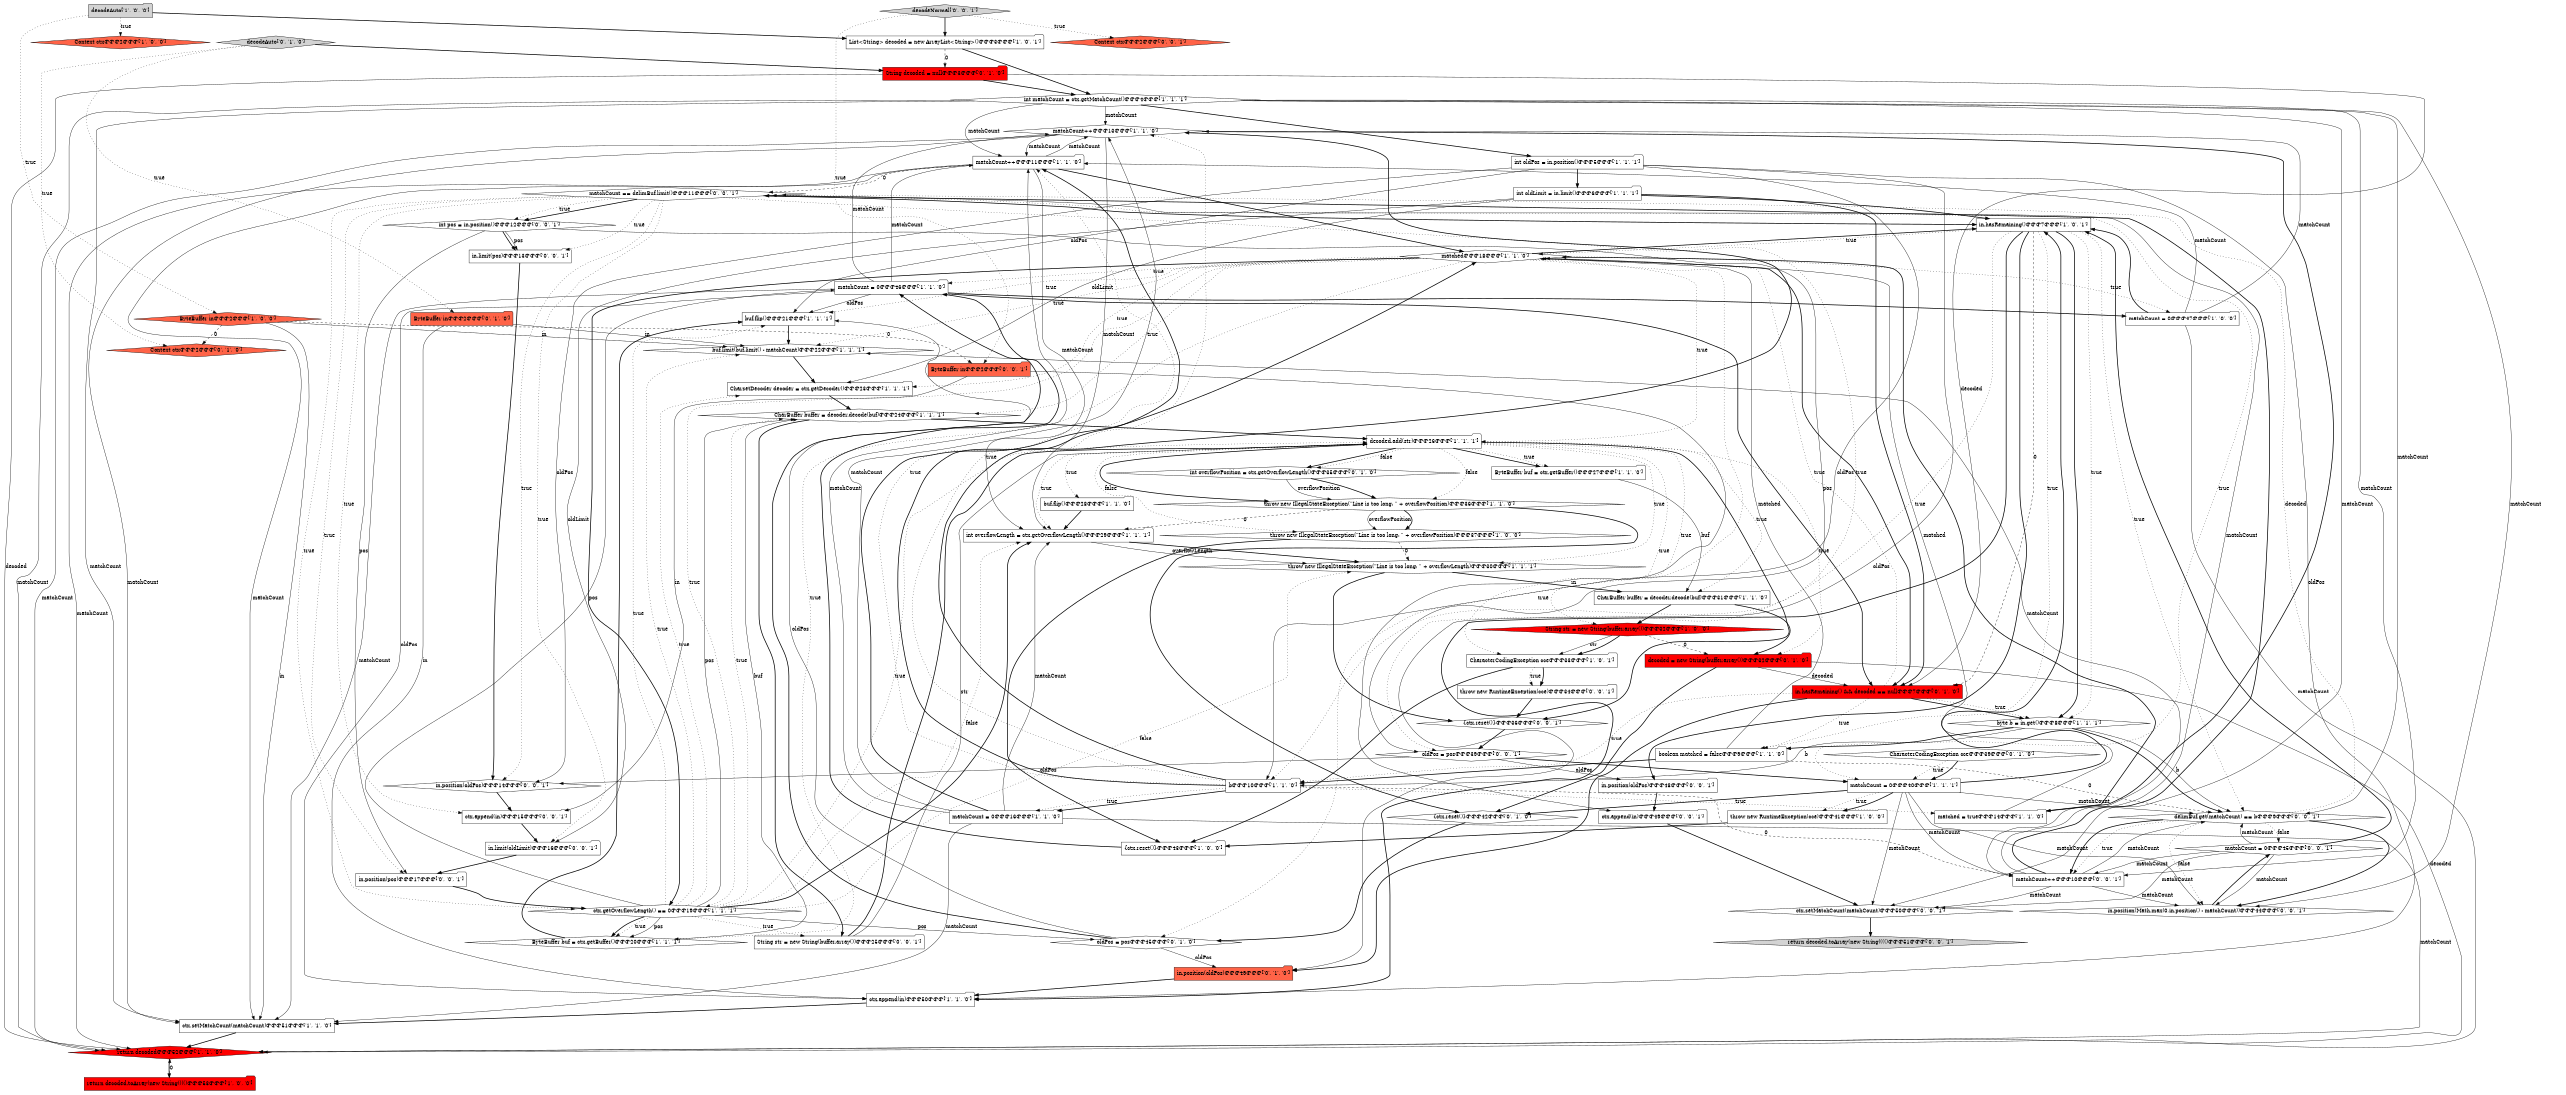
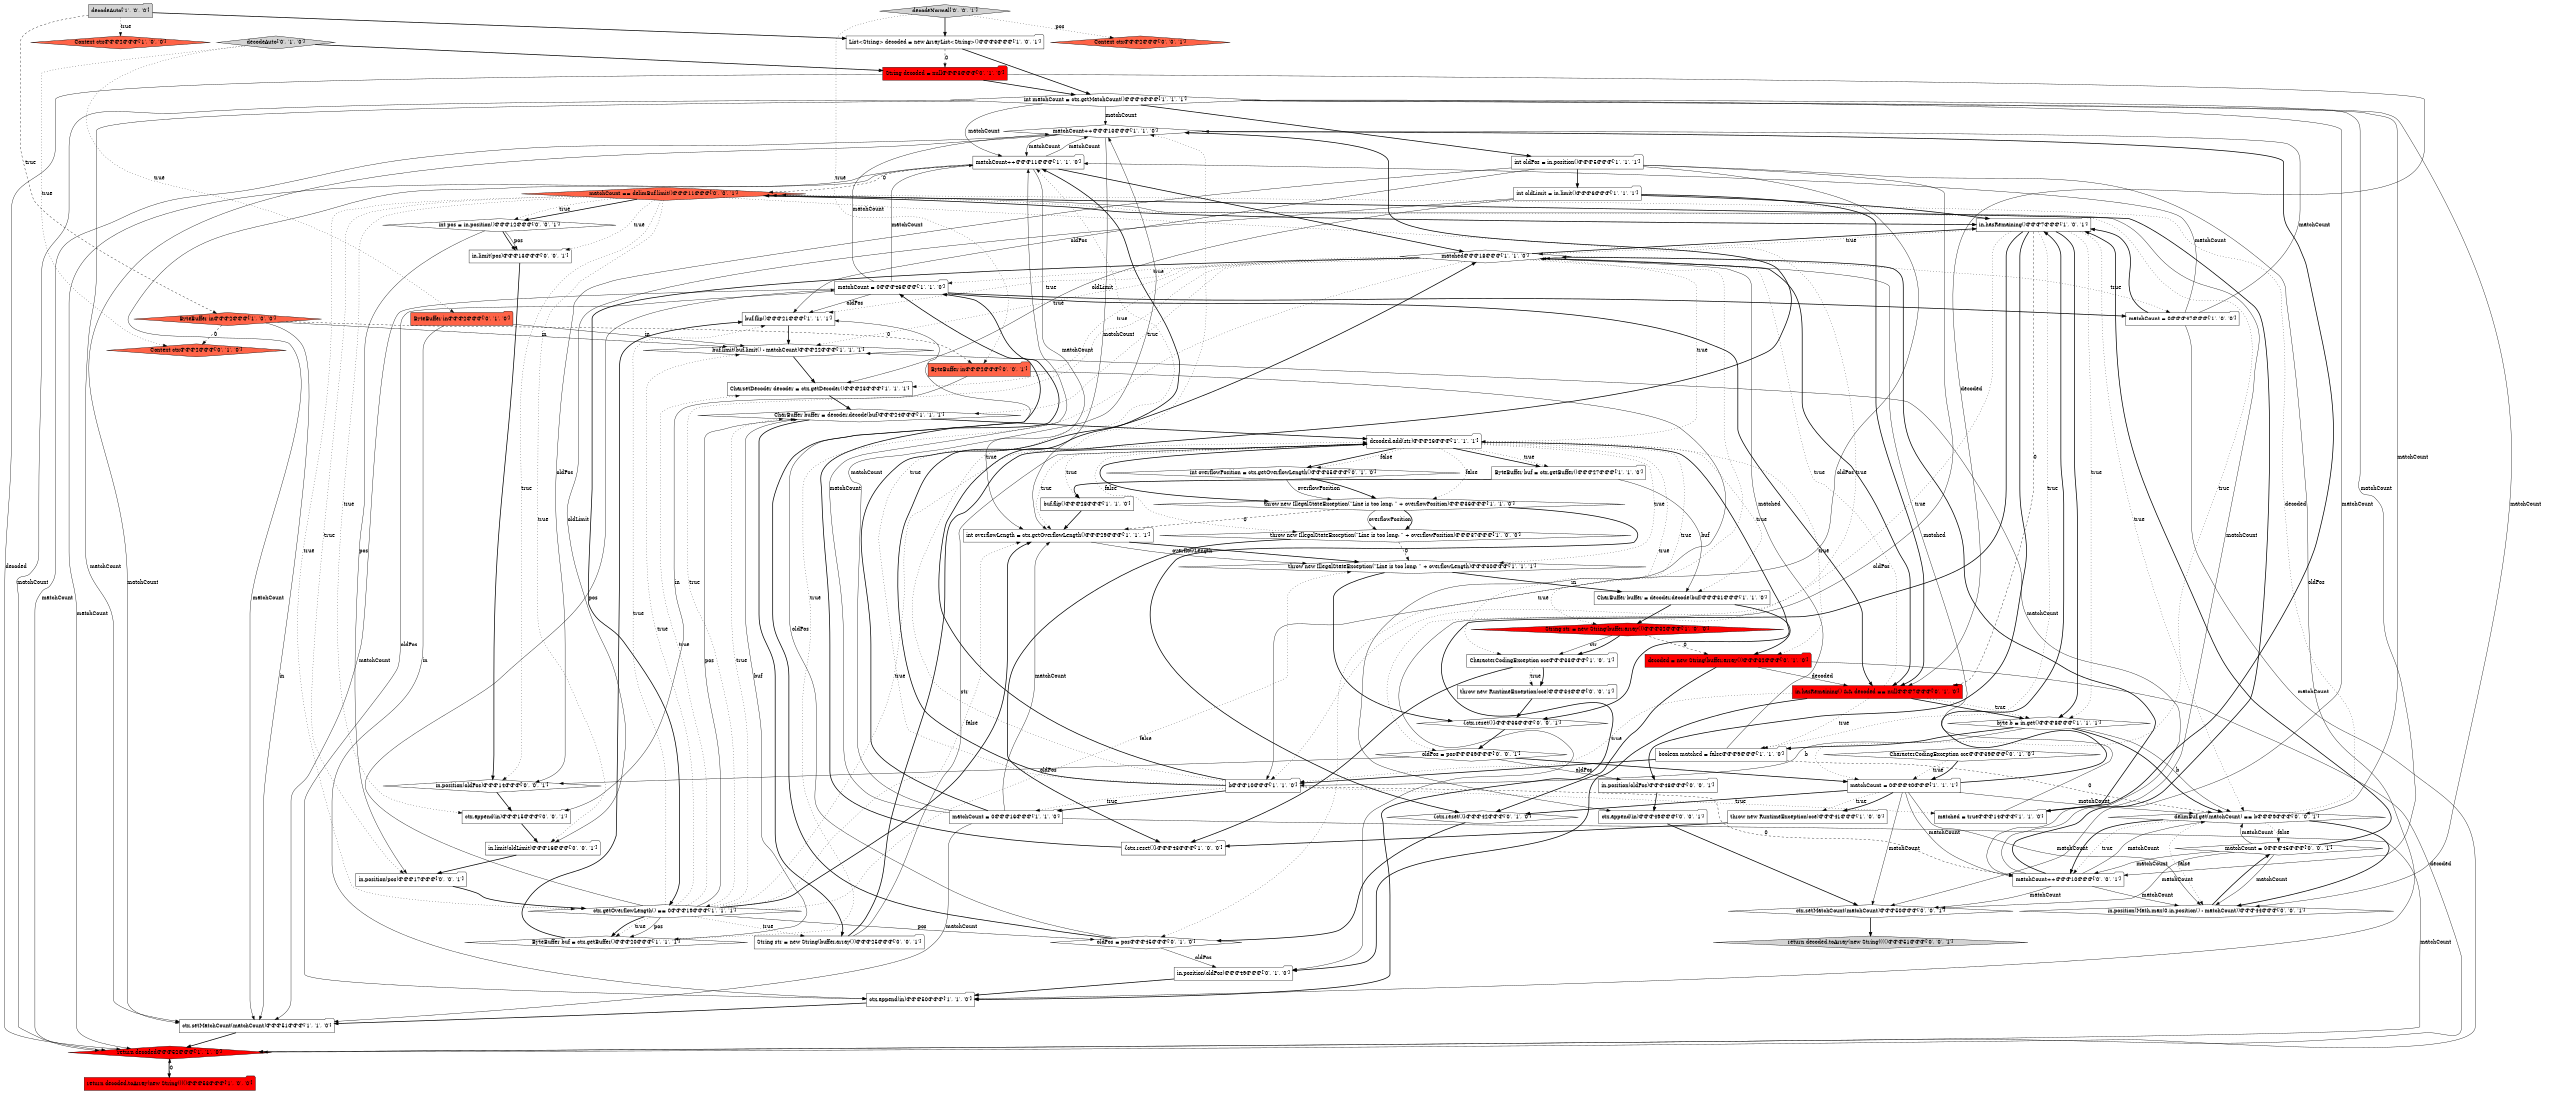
(1060, 27) -> (1060, 27)
(30, 189) -> (30, 189)
(664, 194) -> (664, 194)
(1559, 249) -> none
none -> (1278, 480)
(1233, 974) -> (1233, 974)
